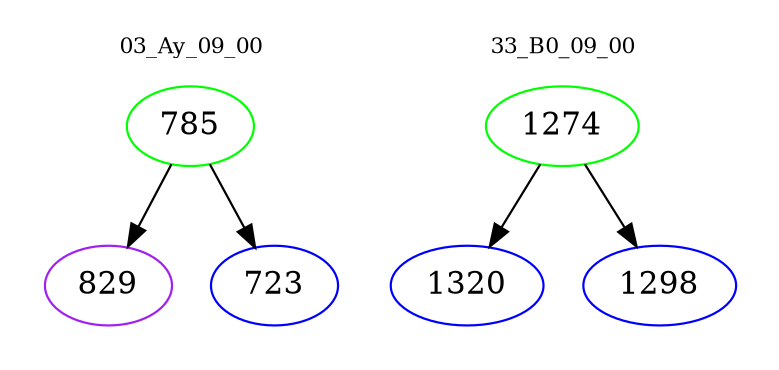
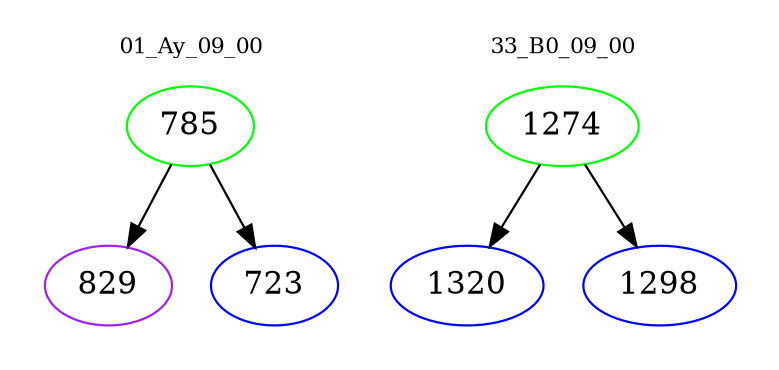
(192, 48) -> (192, 48)
